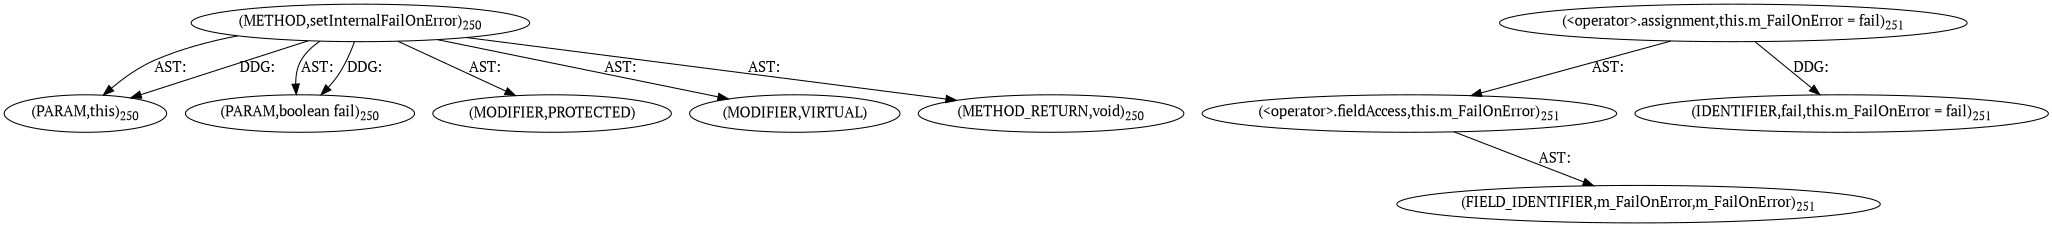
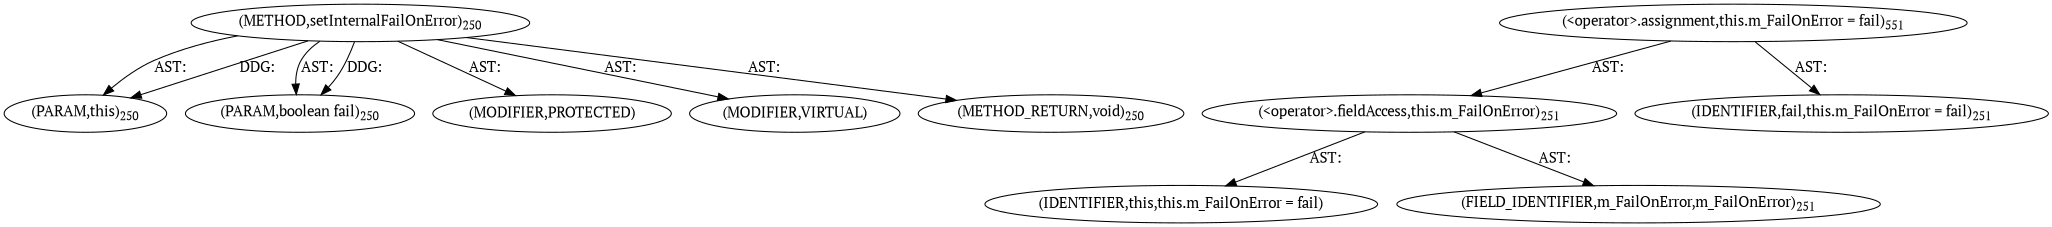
(1895, 21) -> (1895, 21)
(1813, 68) -> (1813, 68)
none -> (1181, 204)
